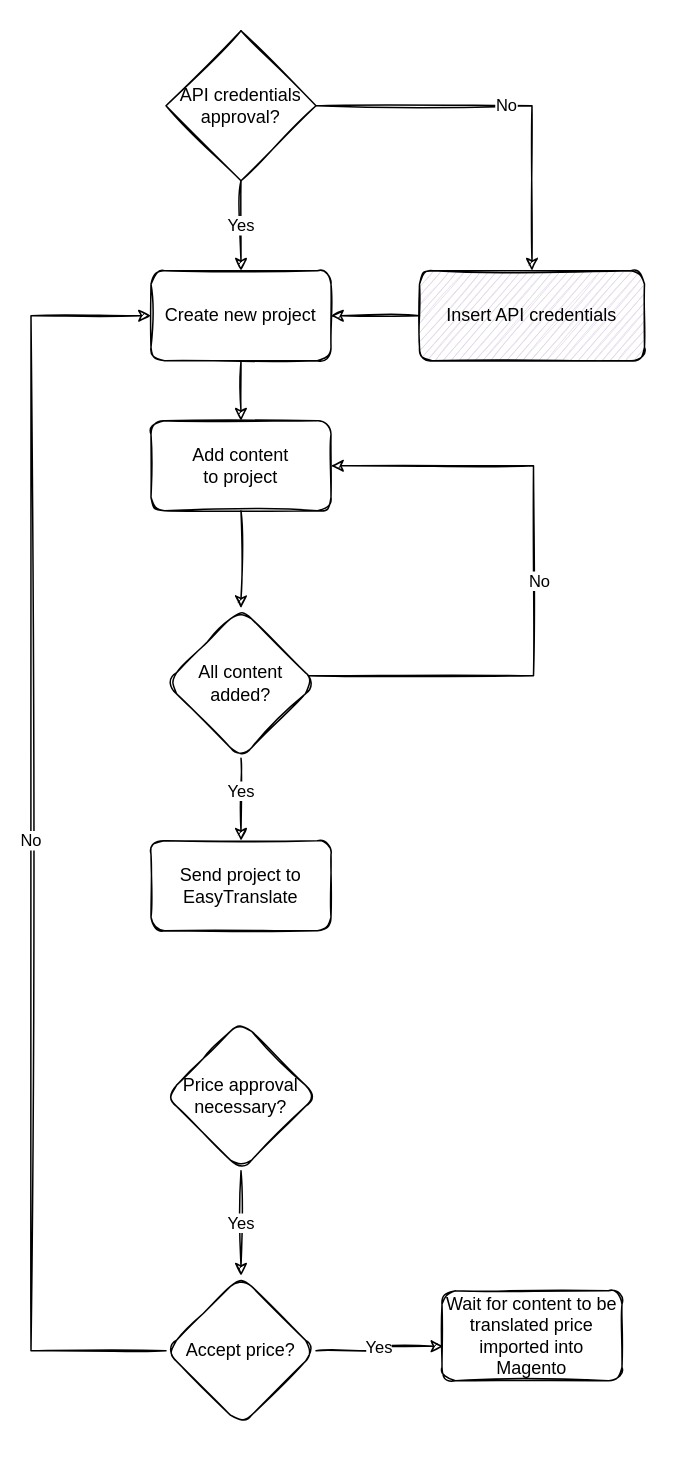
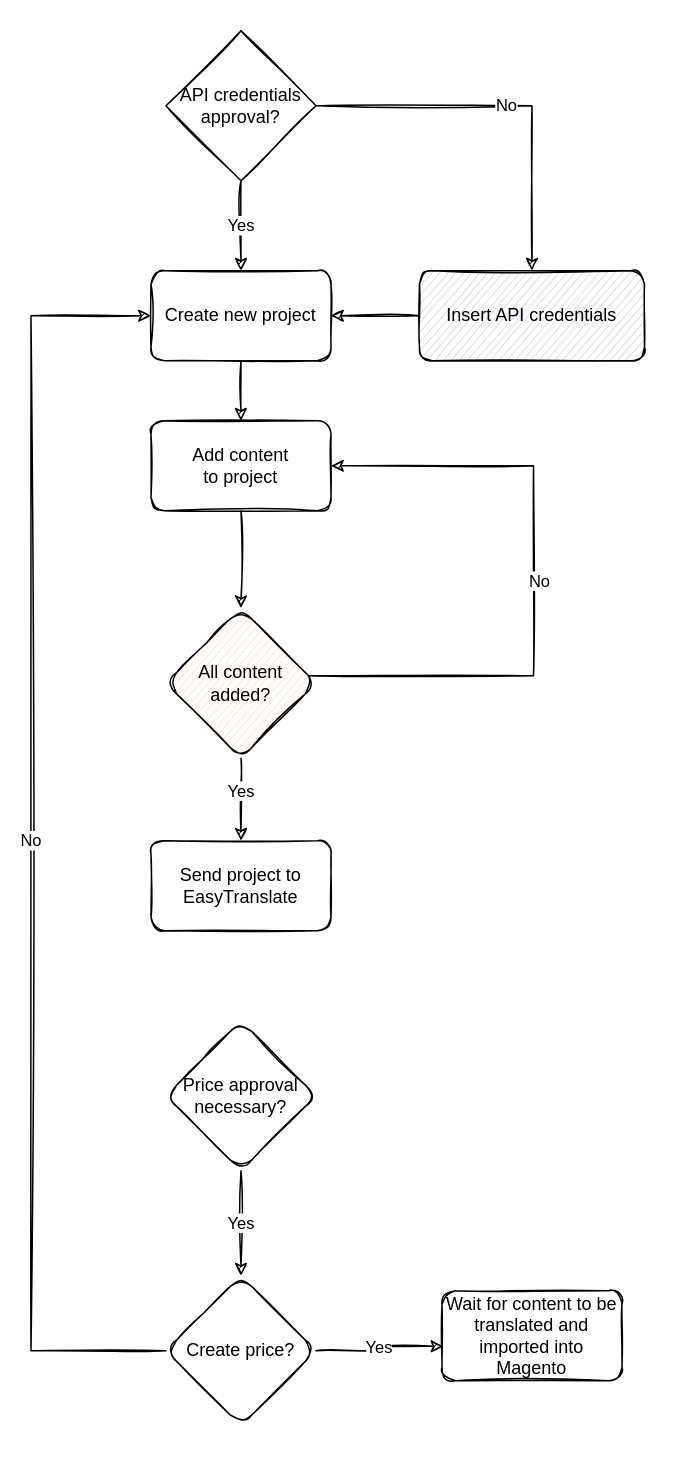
(241, 683) -> (241, 683)
(532, 1336) -> (532, 1336)
(241, 1351) -> (241, 1351)
